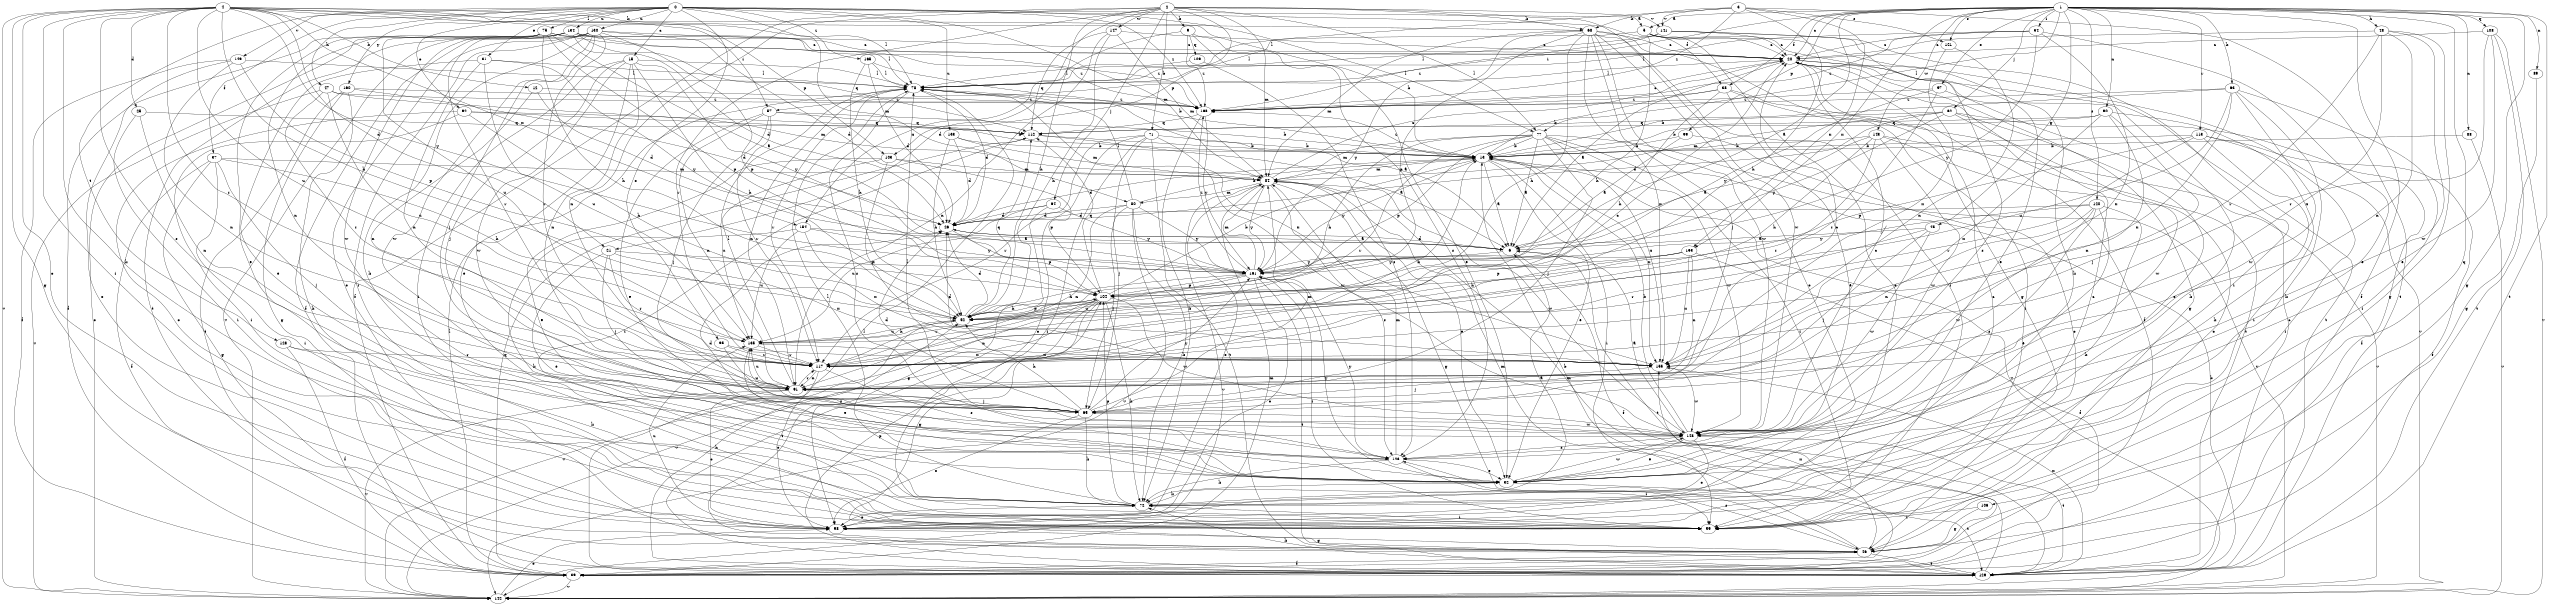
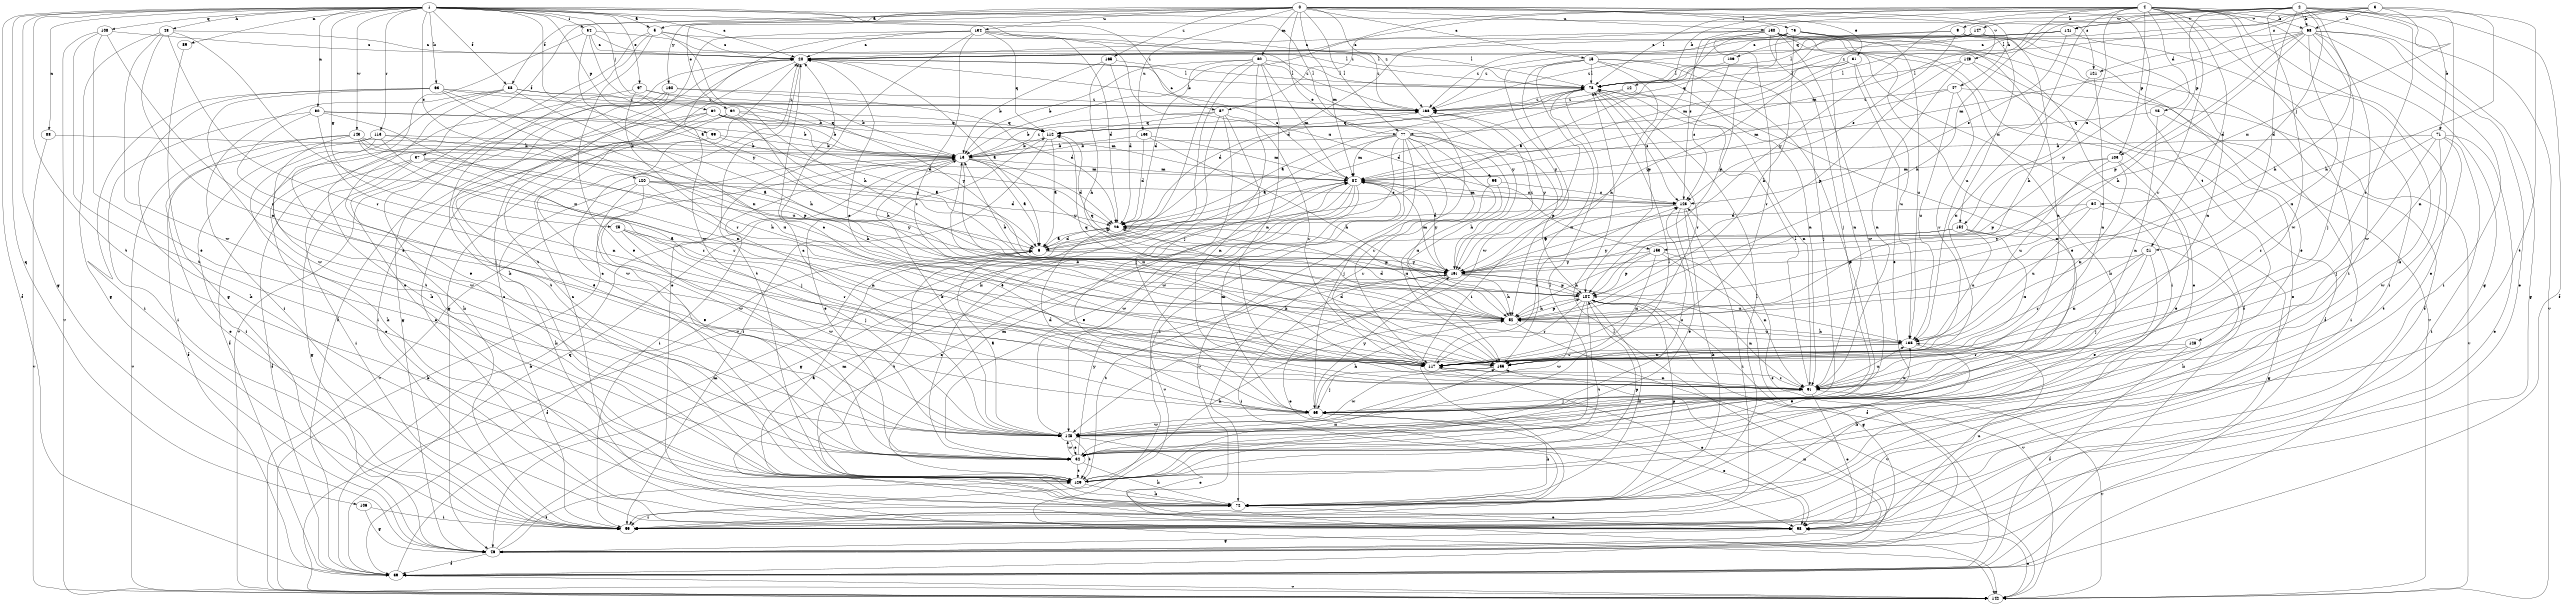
(1199, 196) -> (1298, 116)
(93, 325) -> (887, 504)
